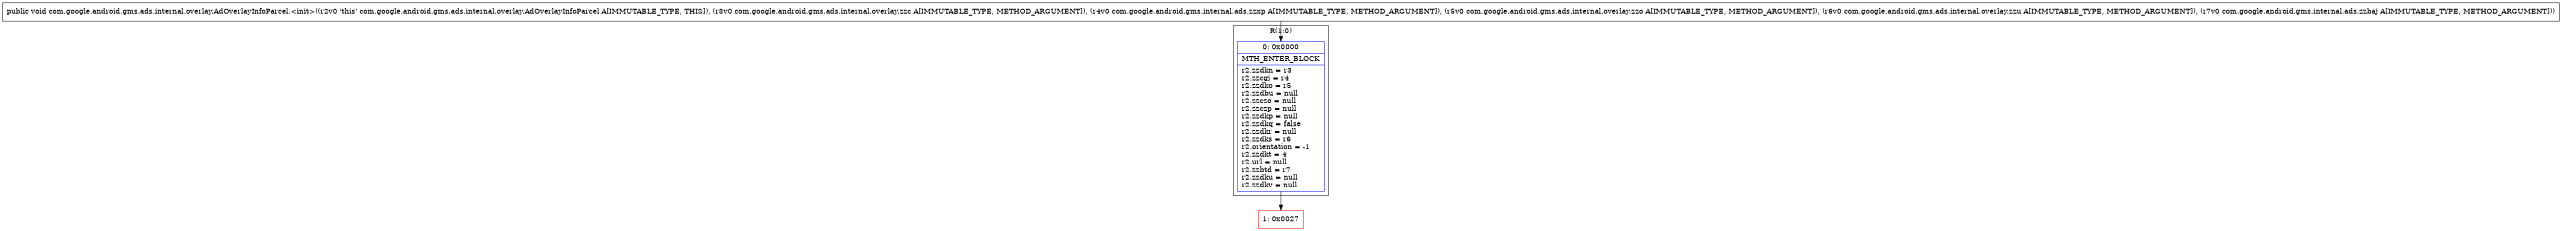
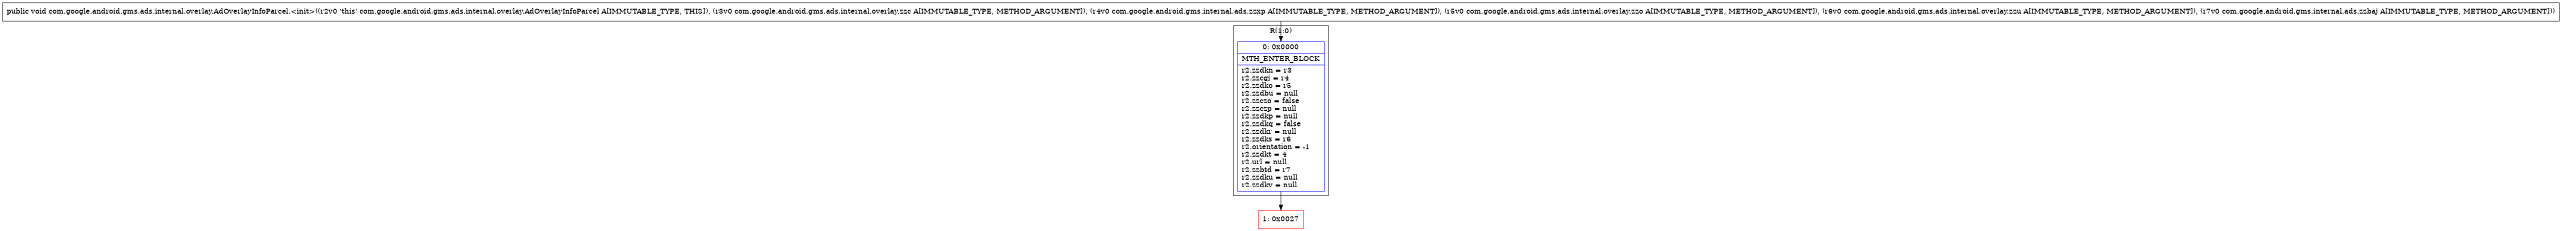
(1269, 101) -> (1271, 101)
